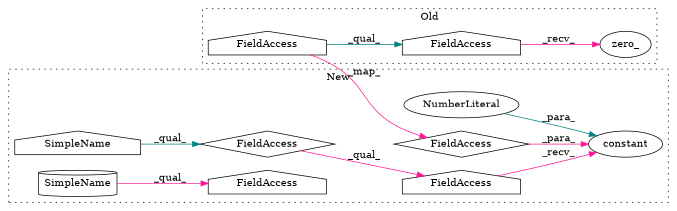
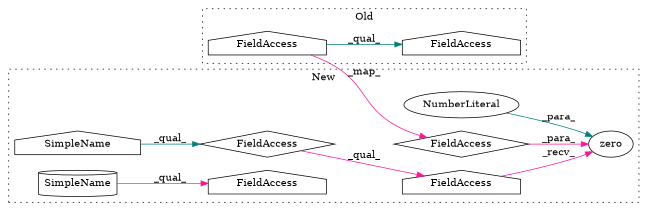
(626, 44) -> none
(626, 144) -> (611, 144)
